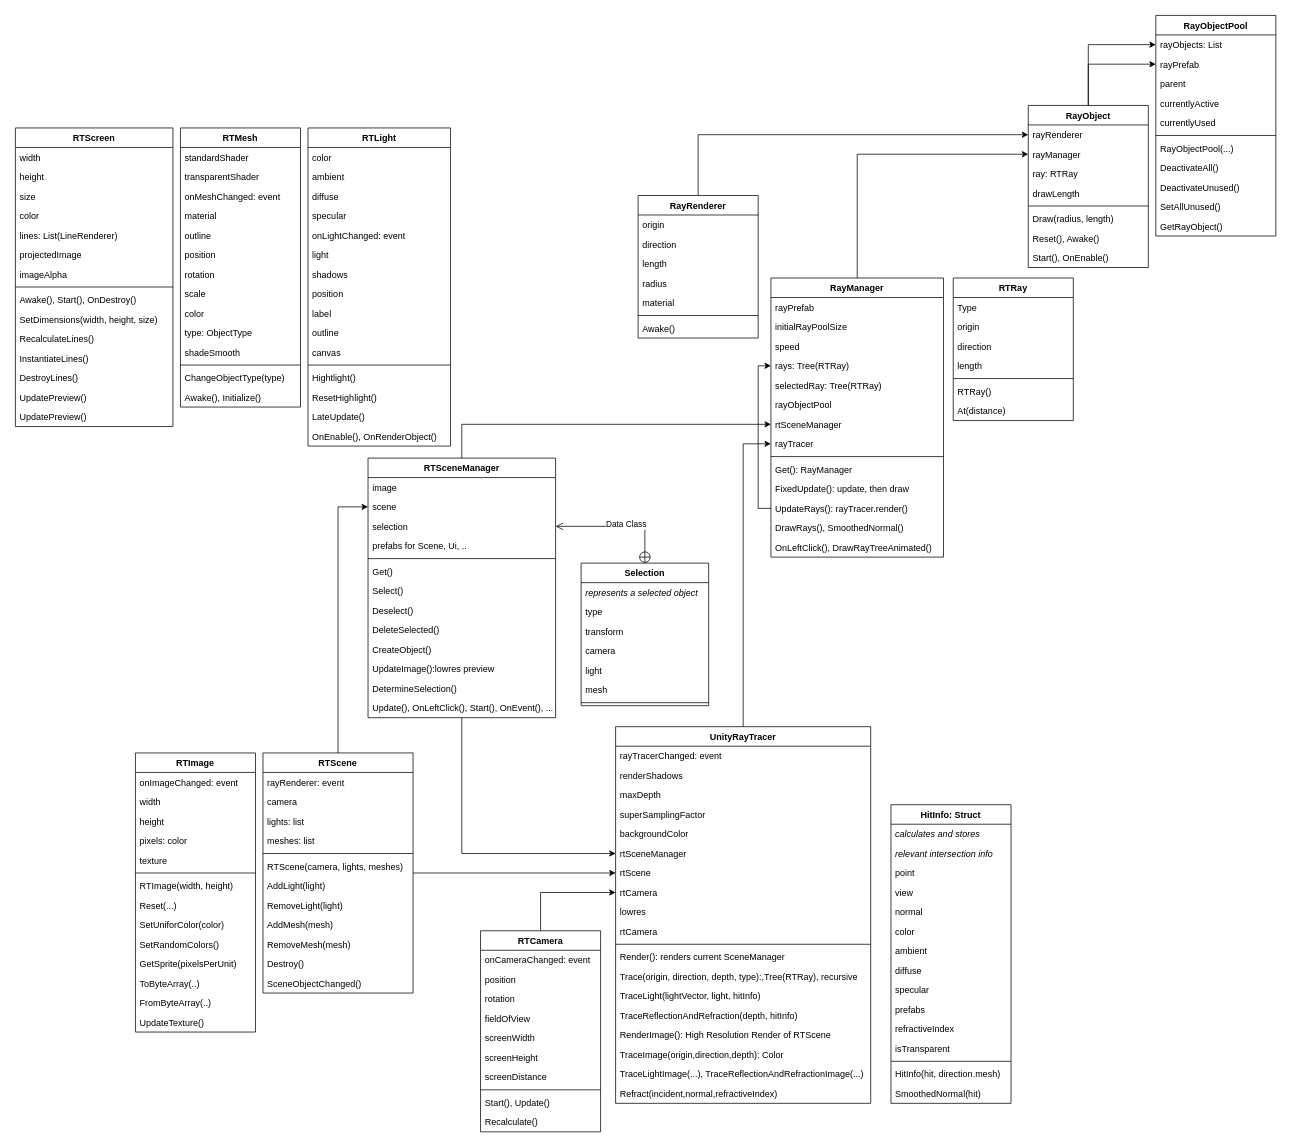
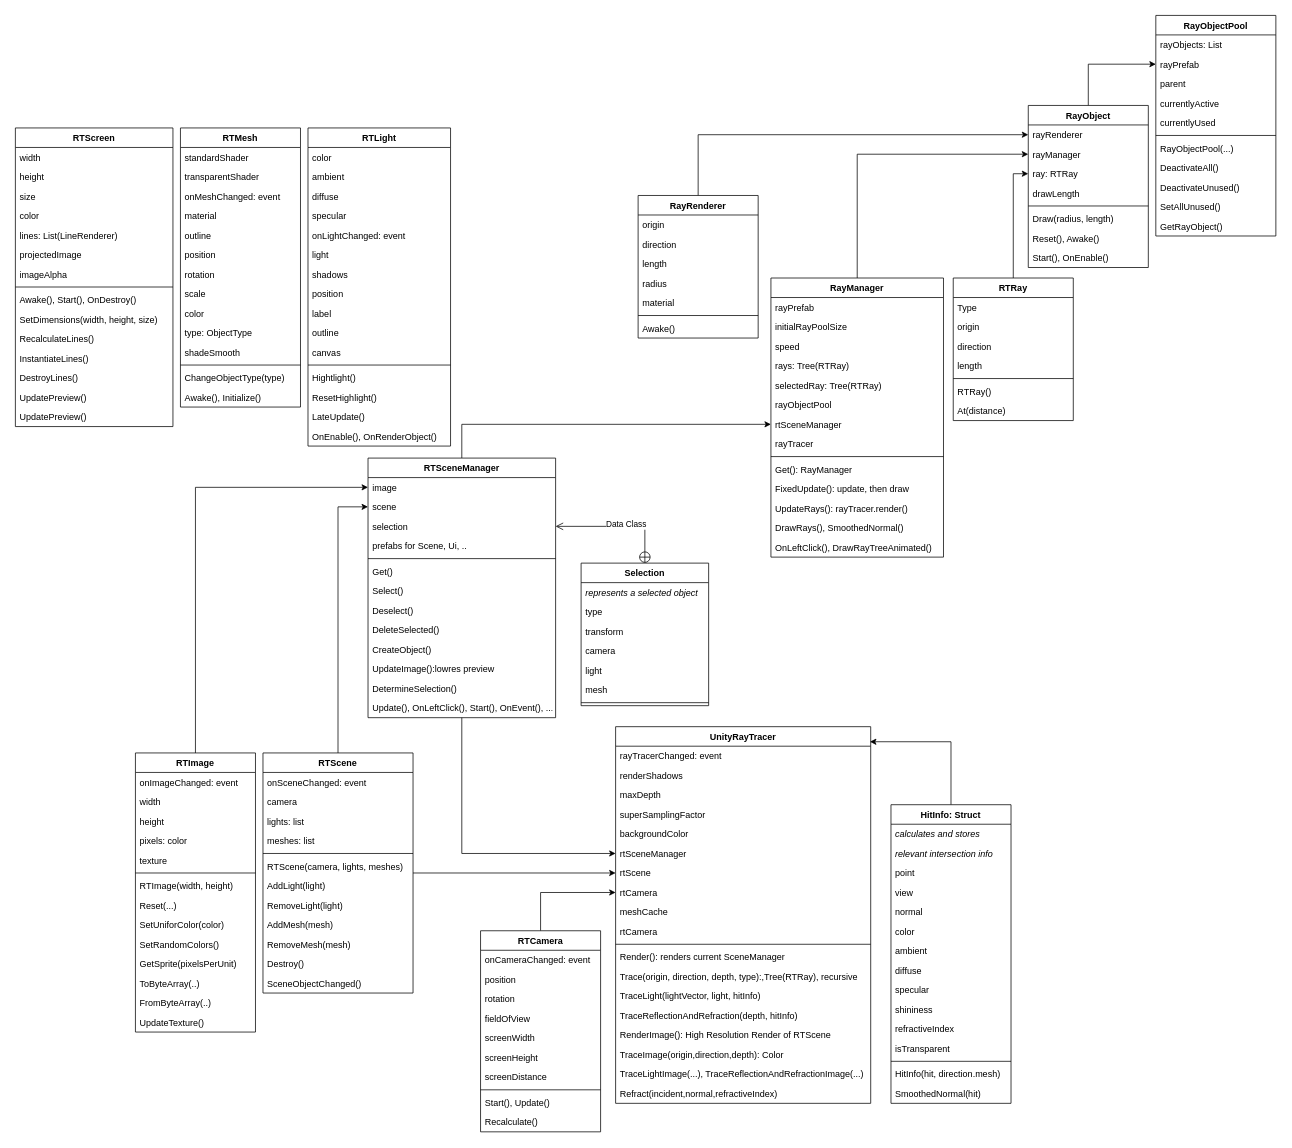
(1110, 45) -> none
none -> (1013, 221)
(753, 444) -> none
(762, 508) -> none
none -> (195, 536)
none -> (914, 741)
(310, 782) -> (318, 782)
(633, 912) -> (642, 912)
(912, 1010) -> (915, 1010)
